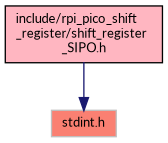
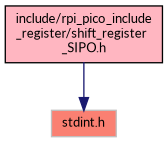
(84, 34) -> (84, 34)
